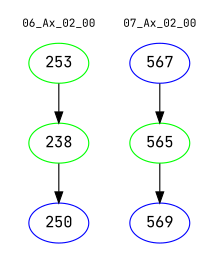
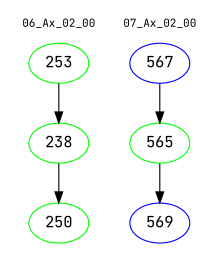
(59, 223) -> (59, 223)
